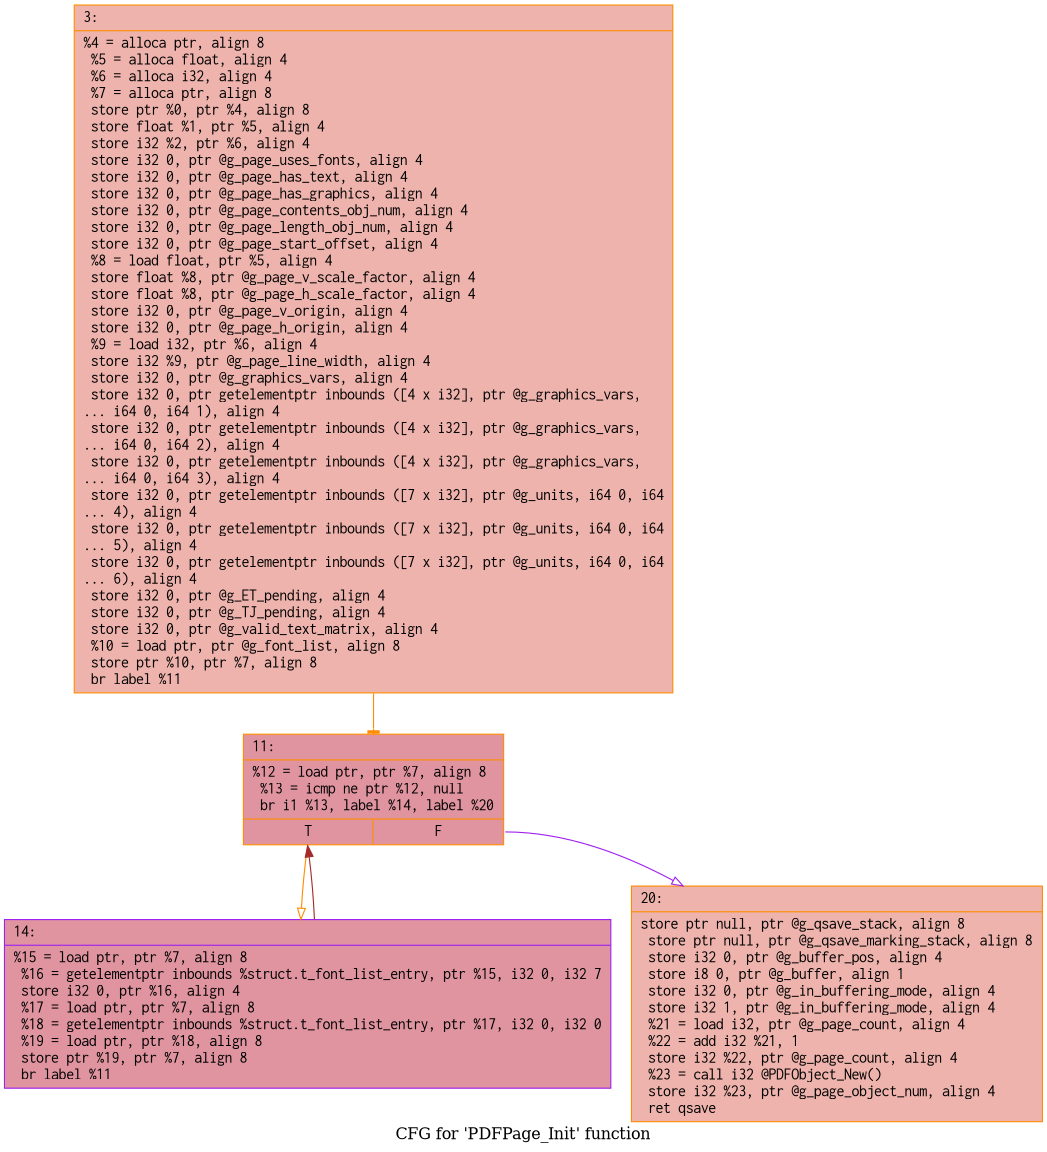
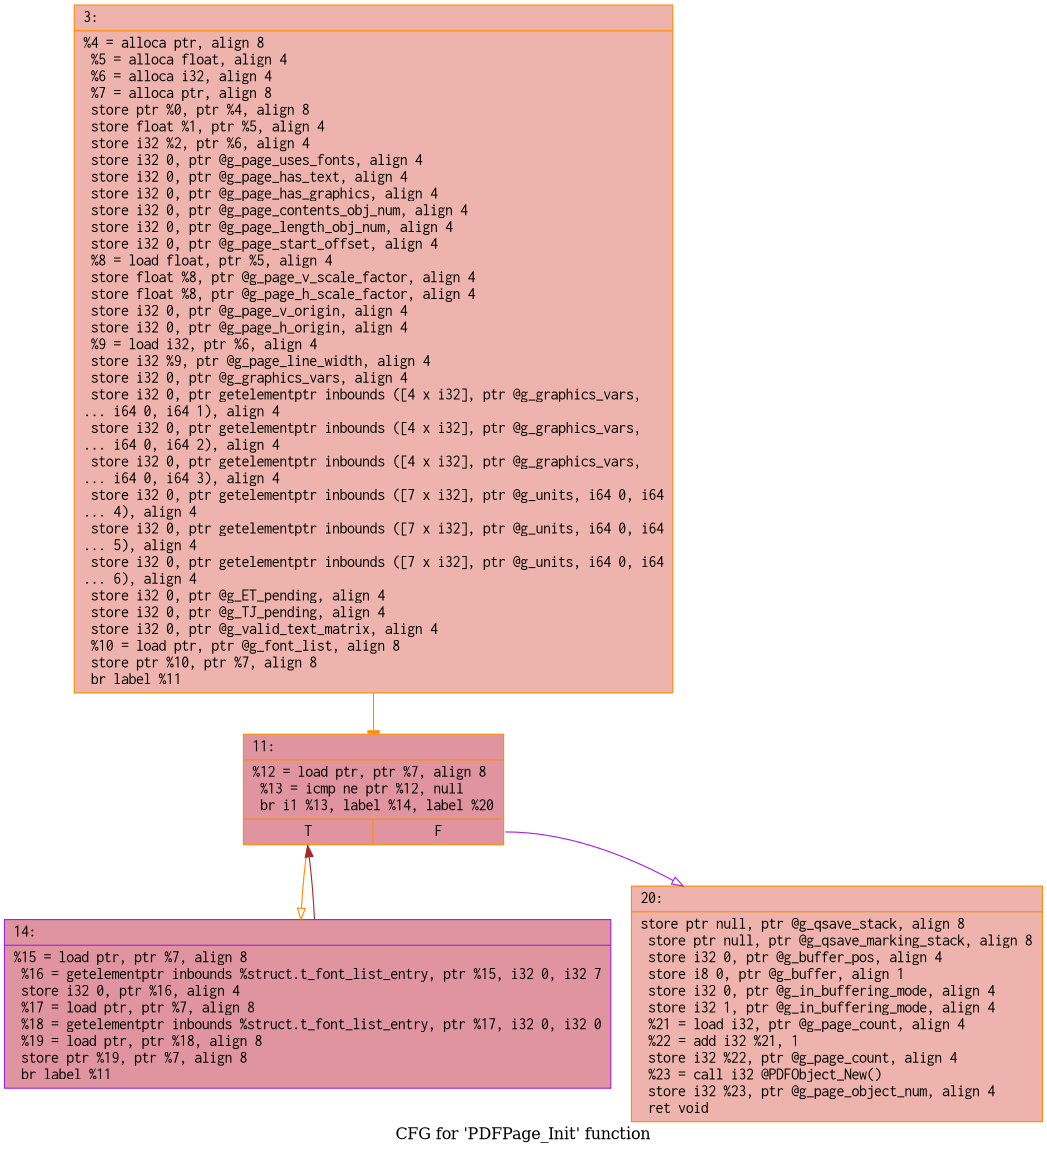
(678, 1108) -> (674, 1108)
